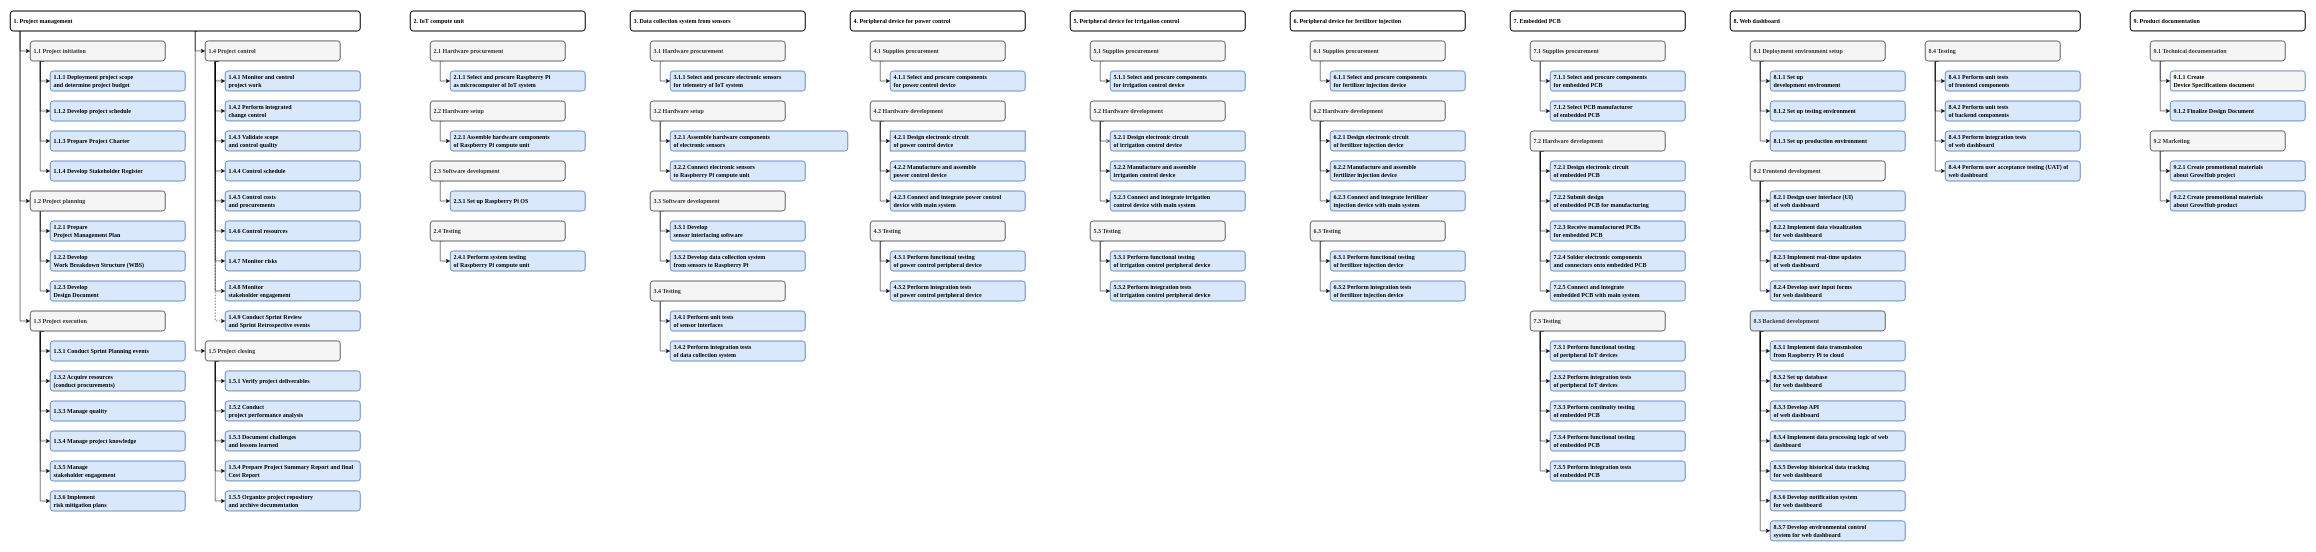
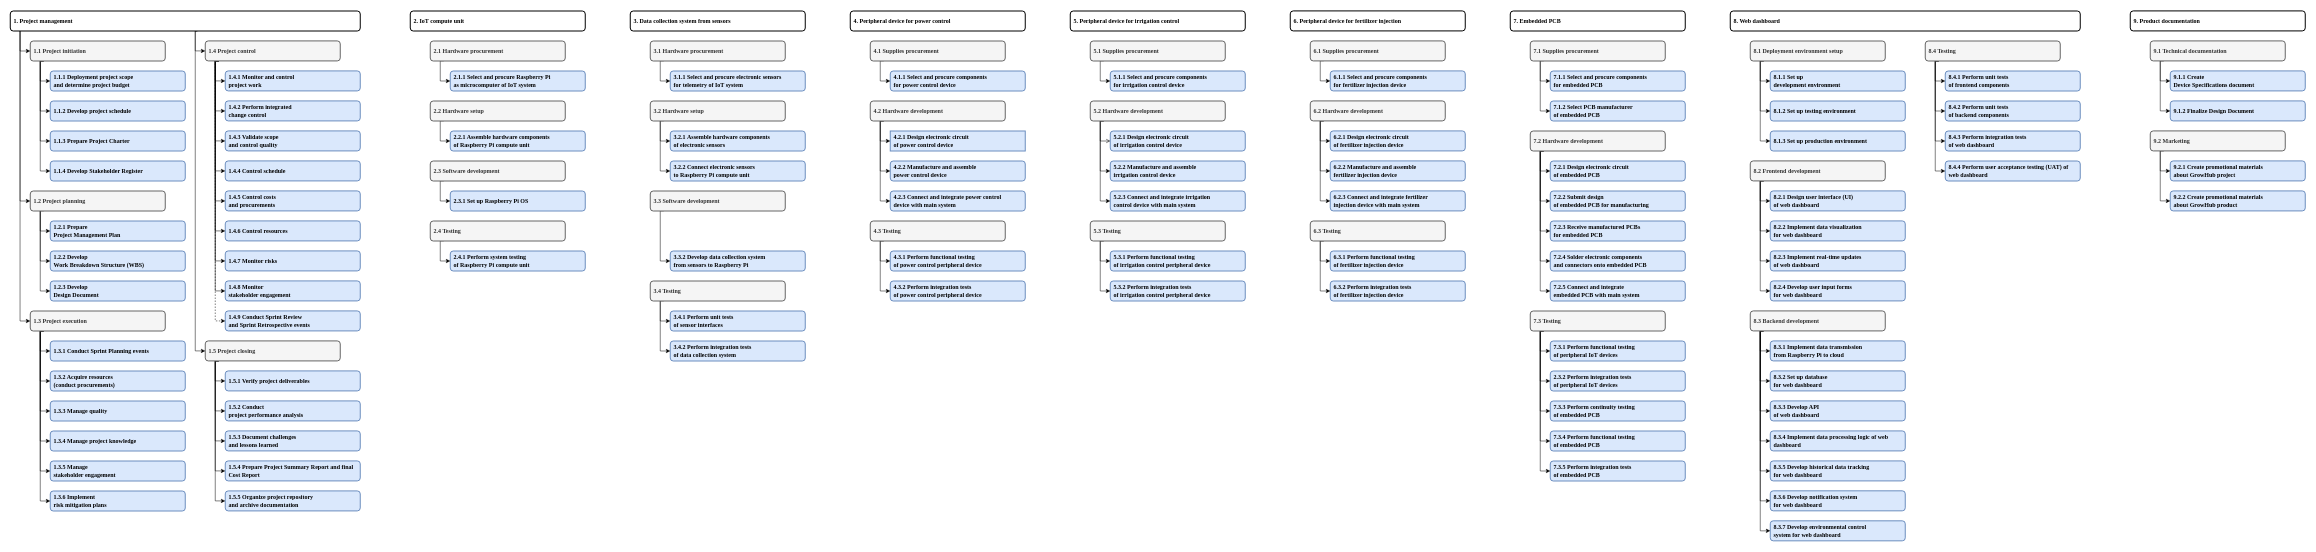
(2238, 81) -> (2238, 81)
(759, 141) -> (738, 141)
(665, 231) -> none
(738, 231) -> none
(1818, 321) -> (1818, 321)
